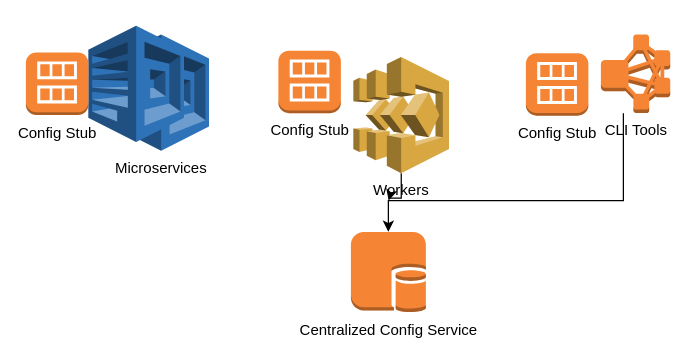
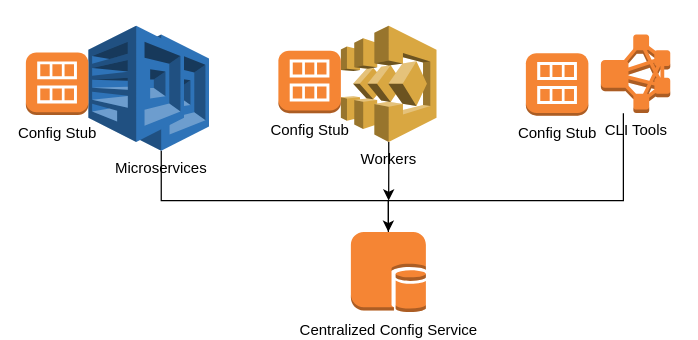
(401, 115) -> (388, 84)
none -> (248, 201)
(391, 201) -> (388, 230)
